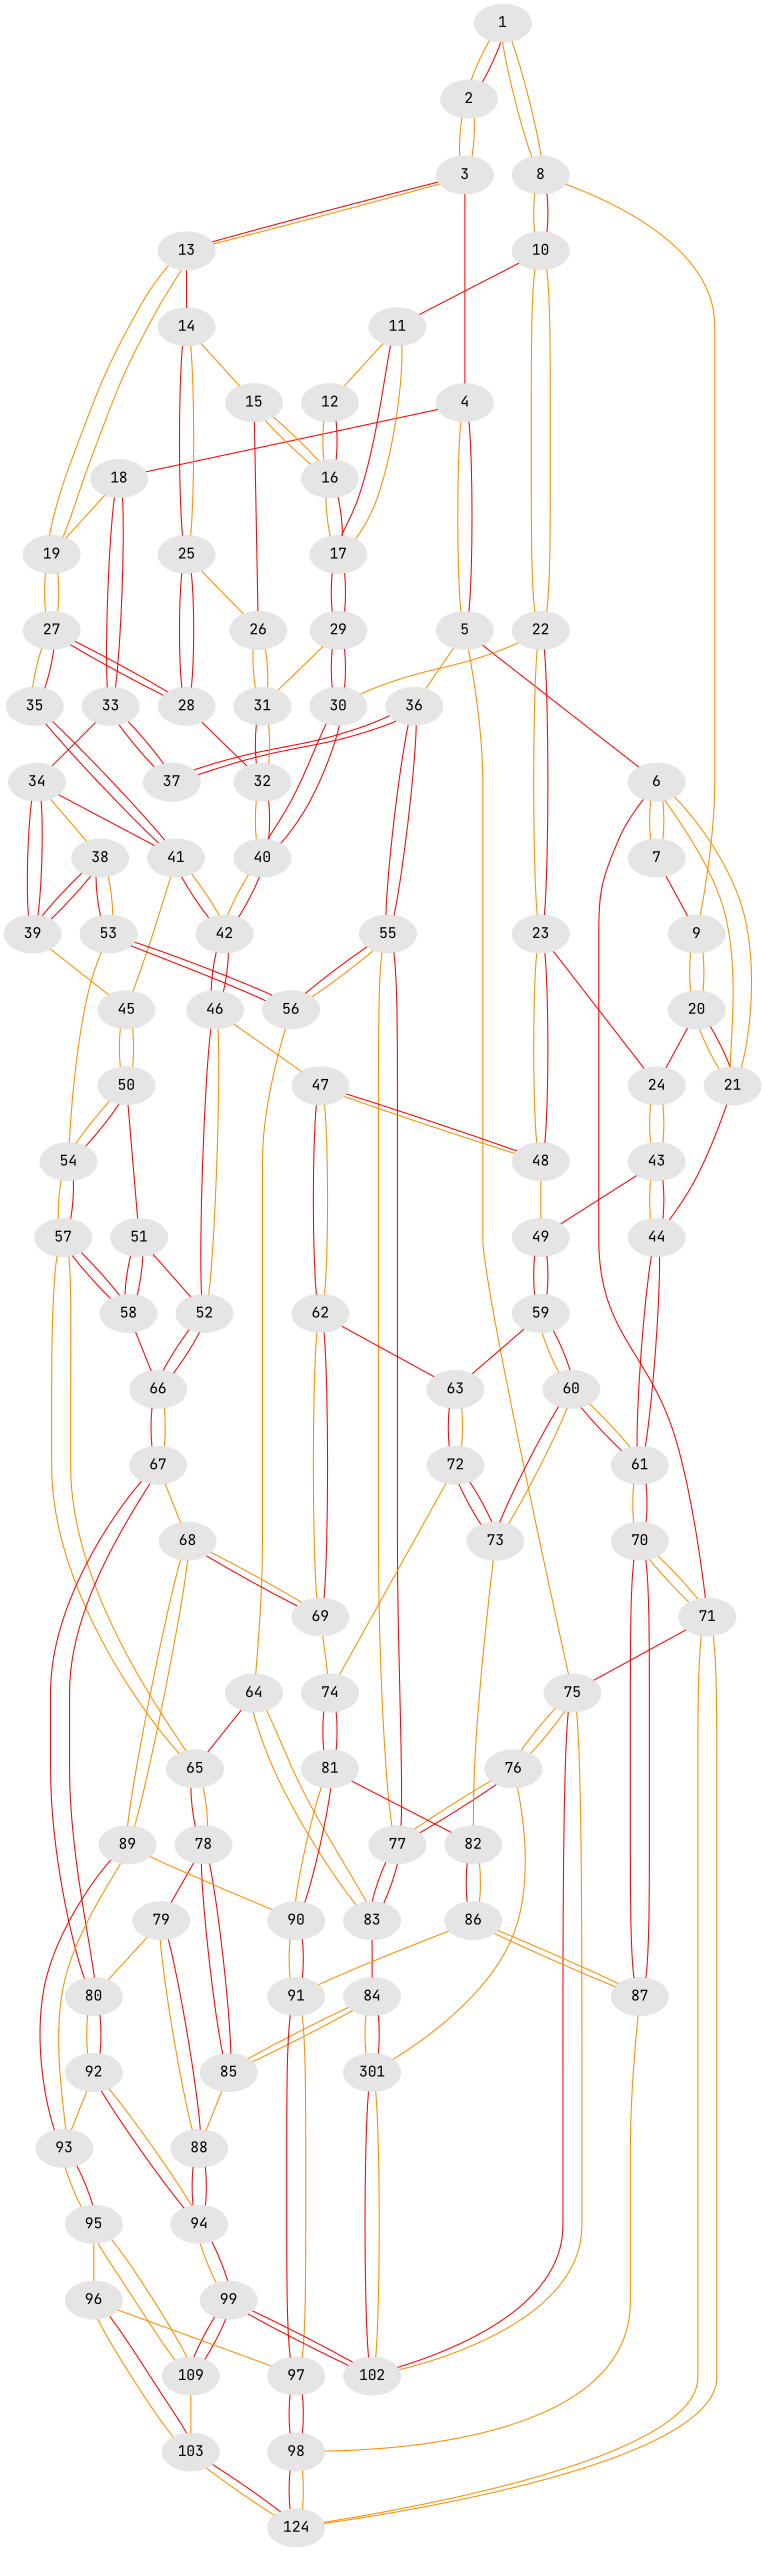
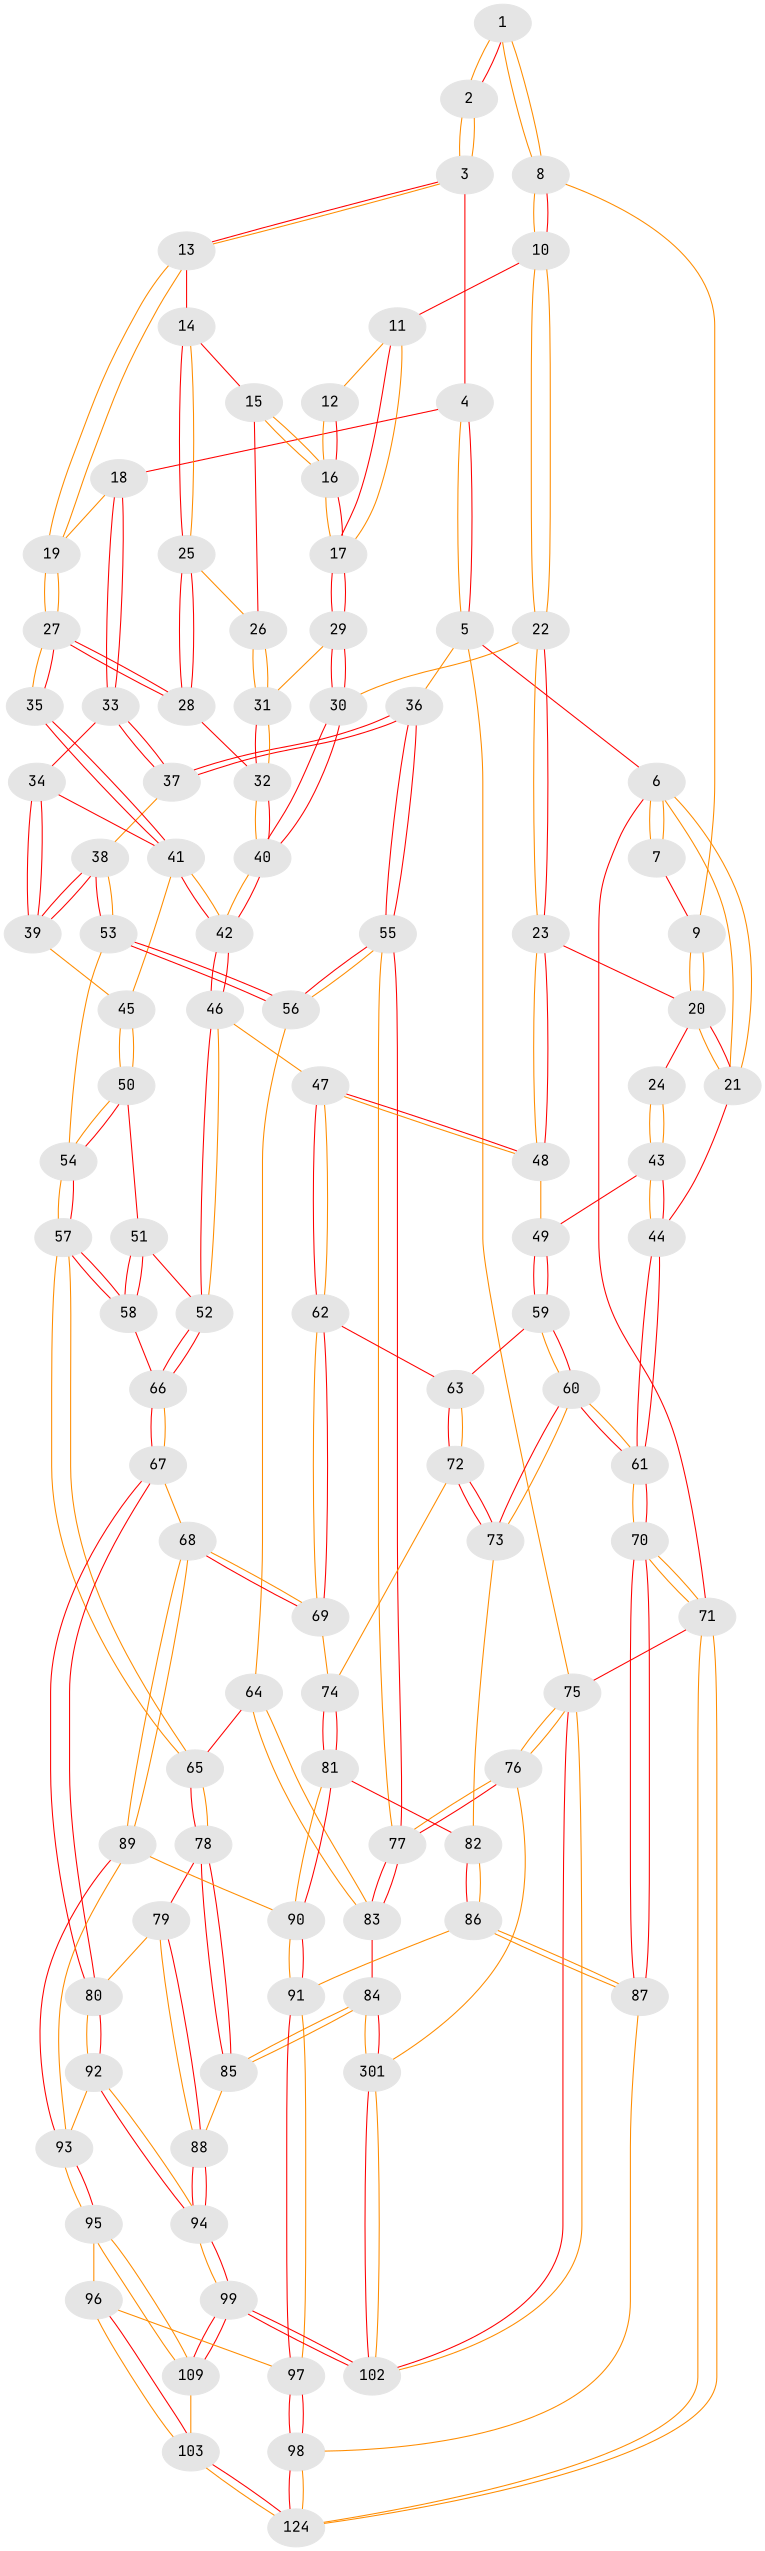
(220, 365) -> (220, 365)
(69, 820) -> (131, 826)
(592, 1001) -> (619, 972)
